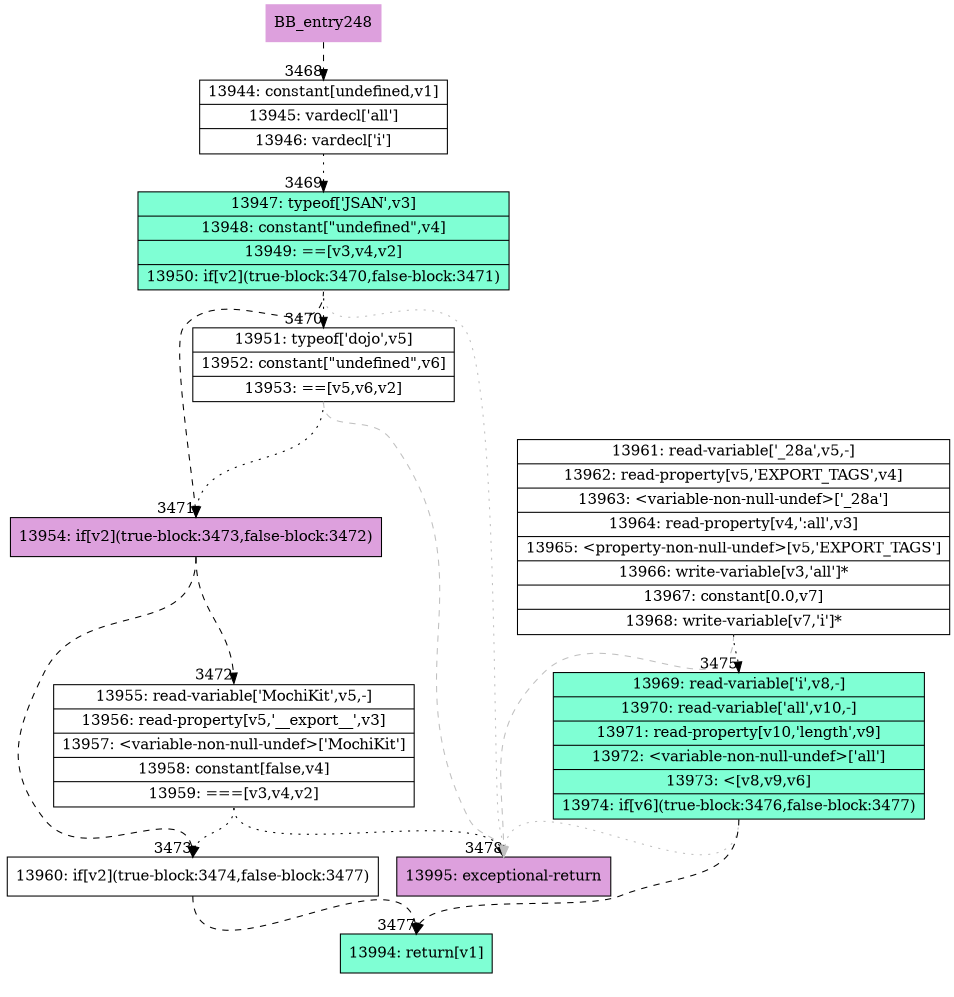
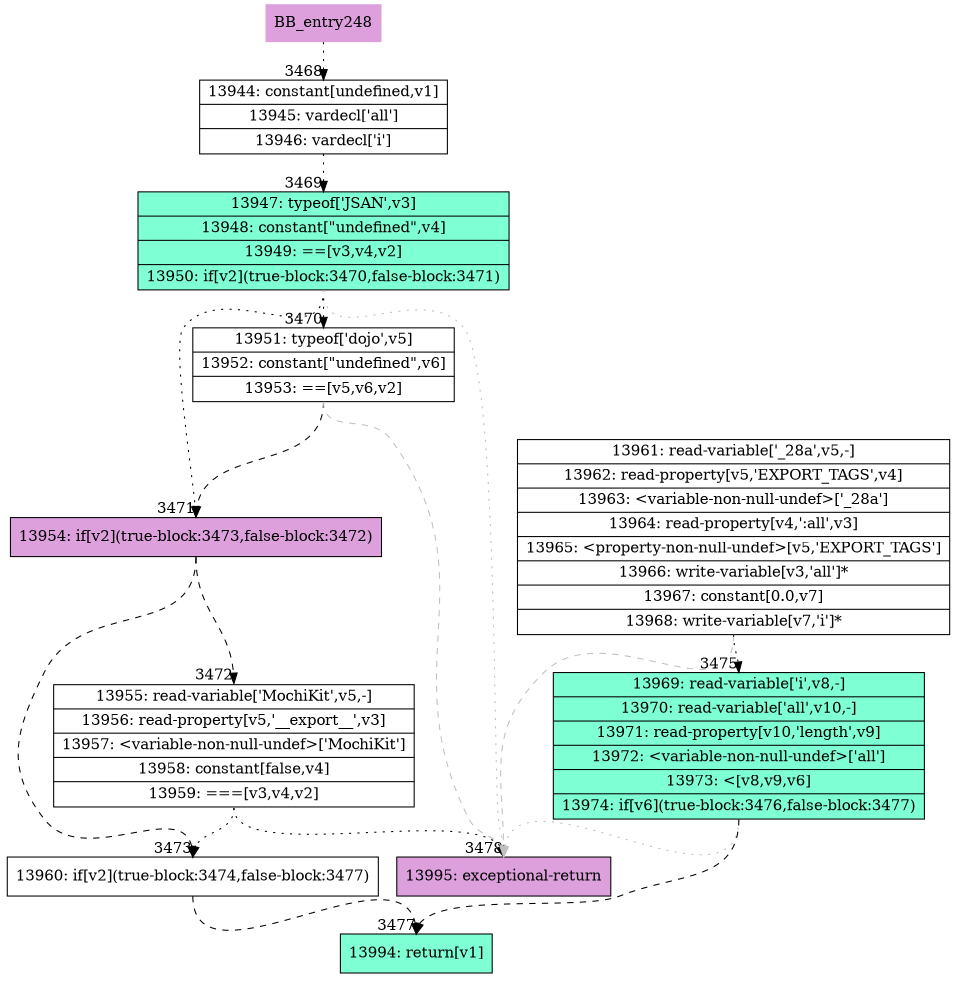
(324, 56) -> (324, 56)
(181, 336) -> (181, 336)
(265, 458) -> (265, 458)
